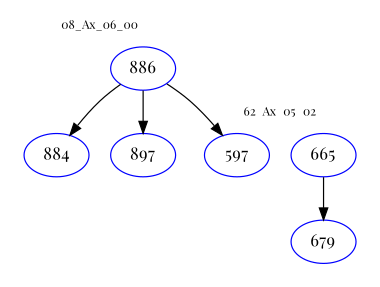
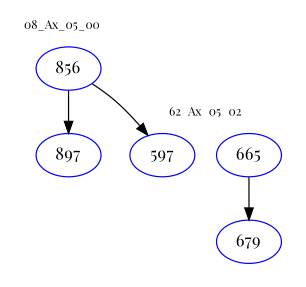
(100, 26) -> (63, 26)
(143, 69) -> (69, 69)
(57, 155) -> none
